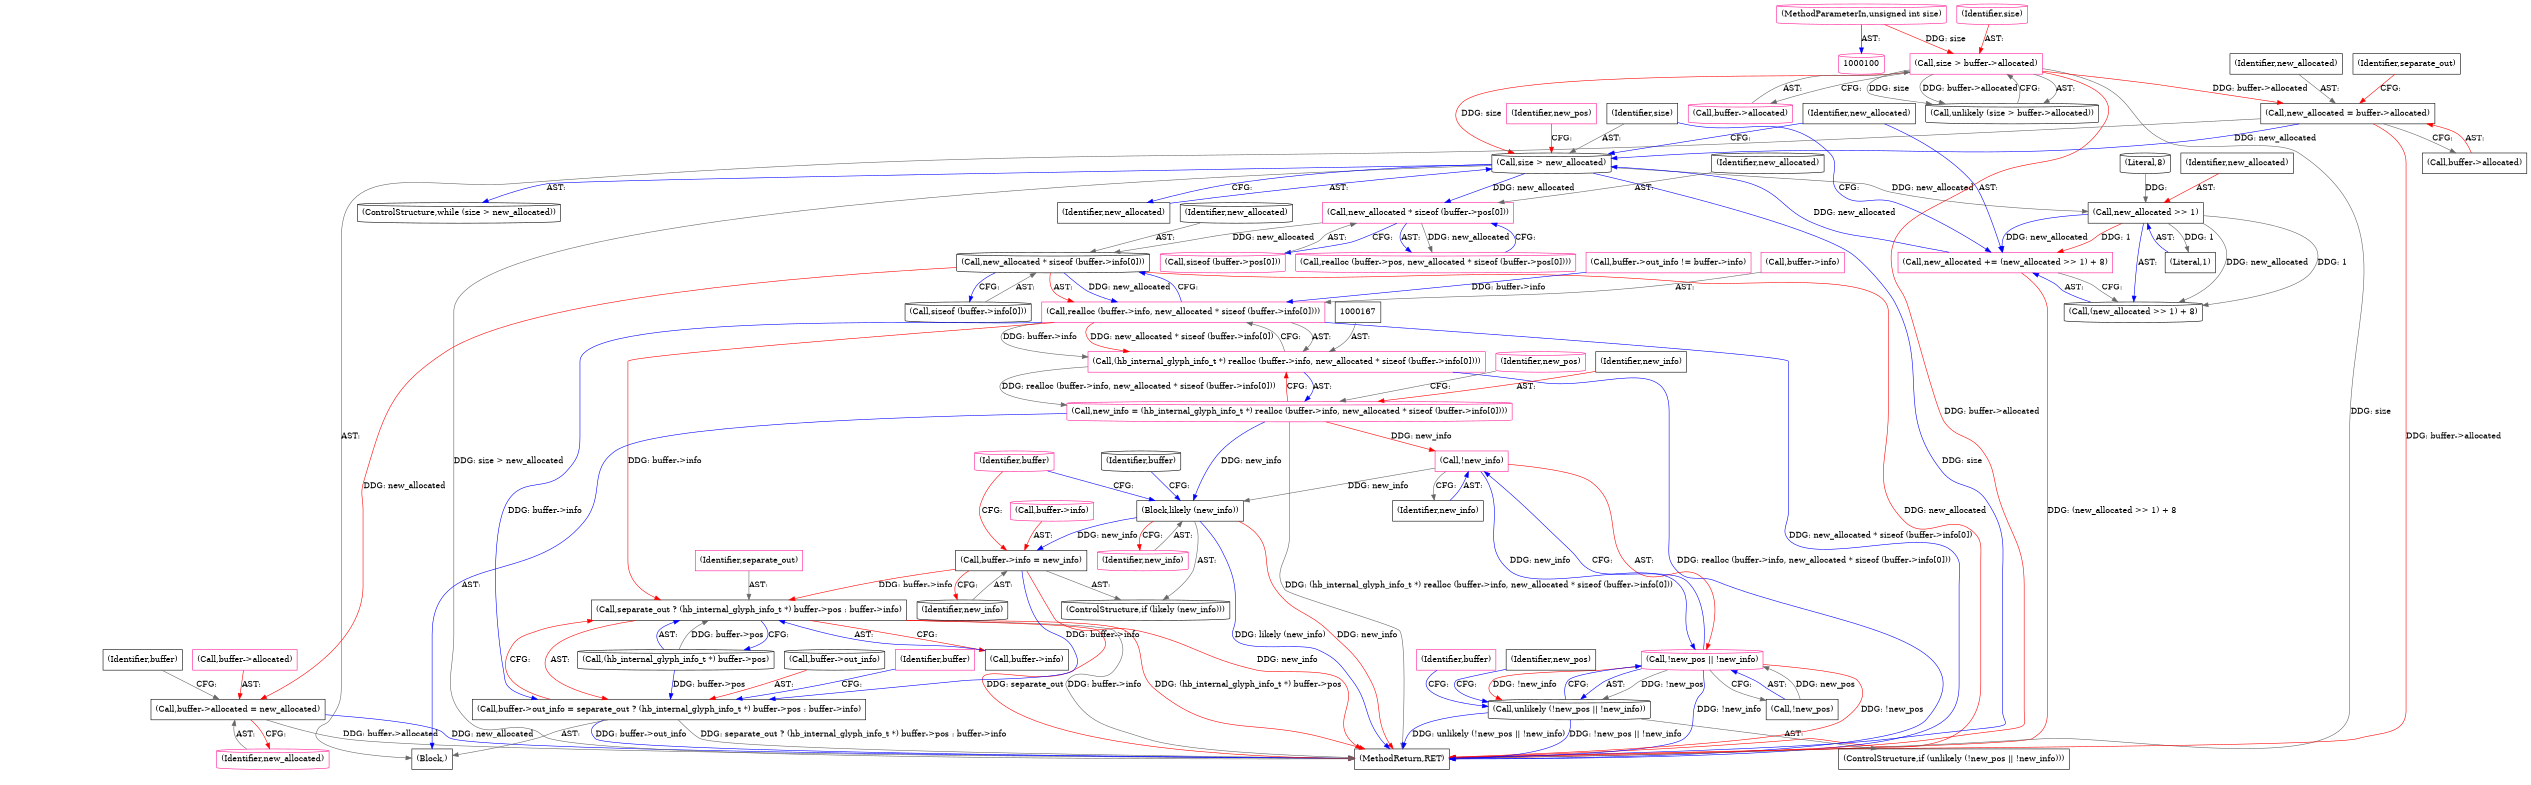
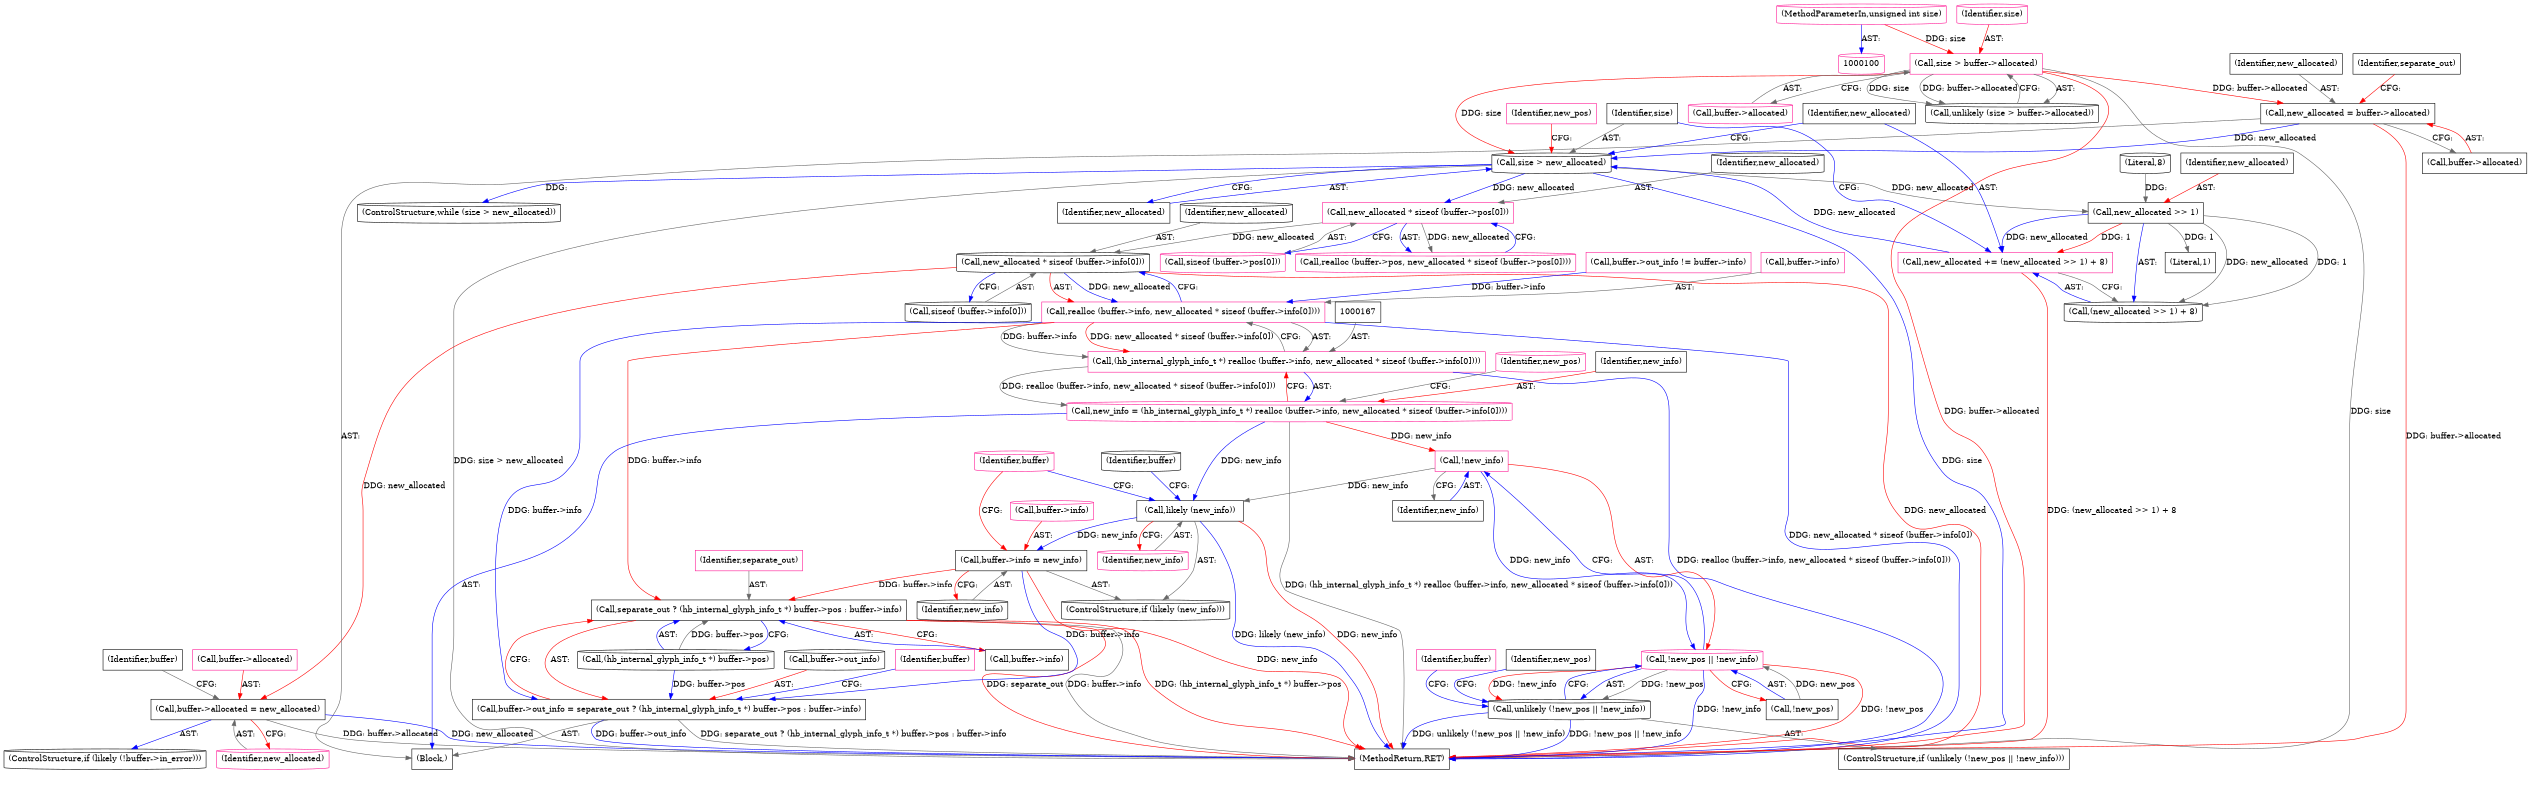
(558, 188) -> (558, 188)
(2156, 242) -> none
(1190, 511) -> (1190, 511)
(1732, 689) -> (1732, 689)
none -> (105, 759)
